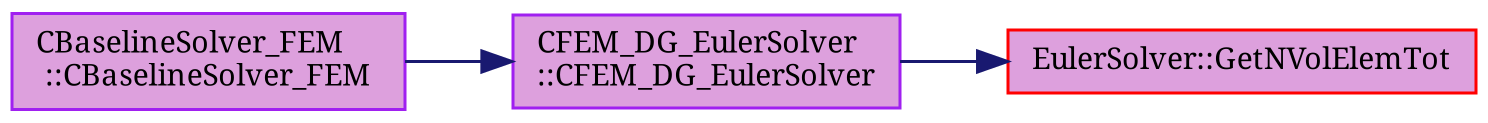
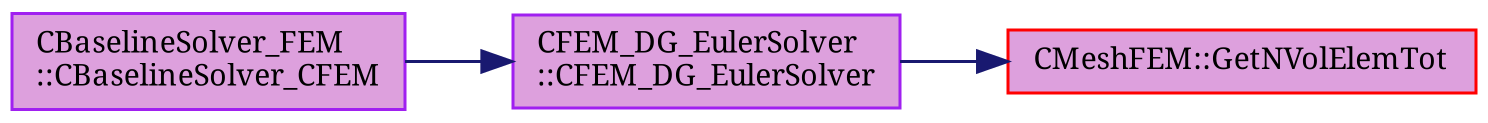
(208, 62) -> (208, 62)
(1242, 62) -> (1242, 62)
